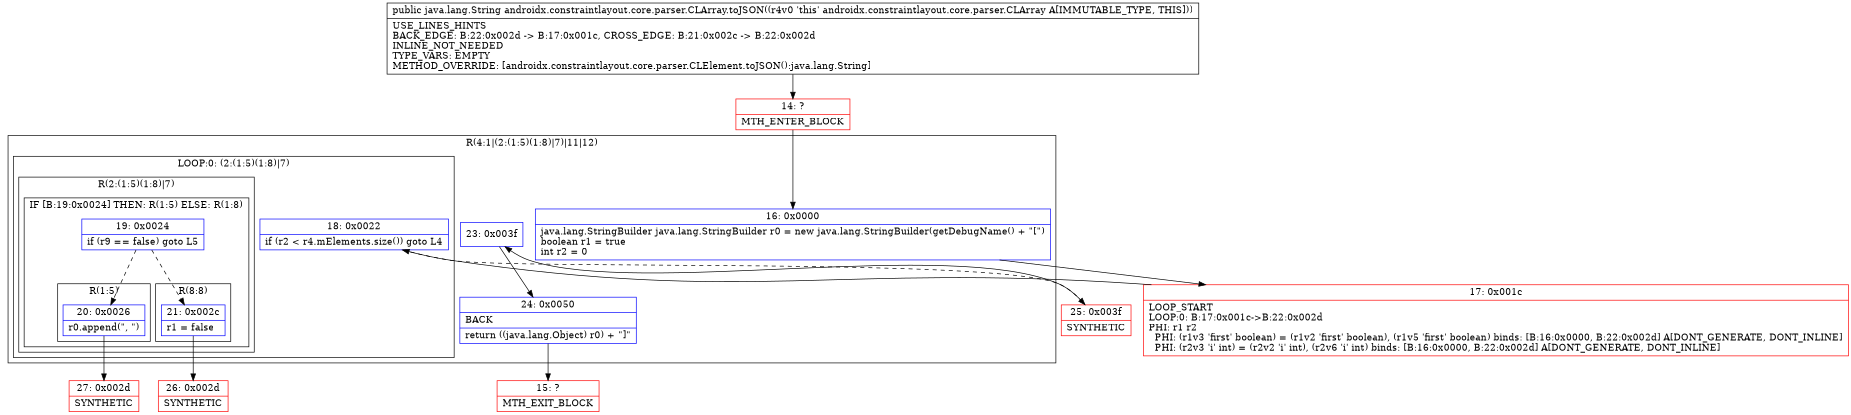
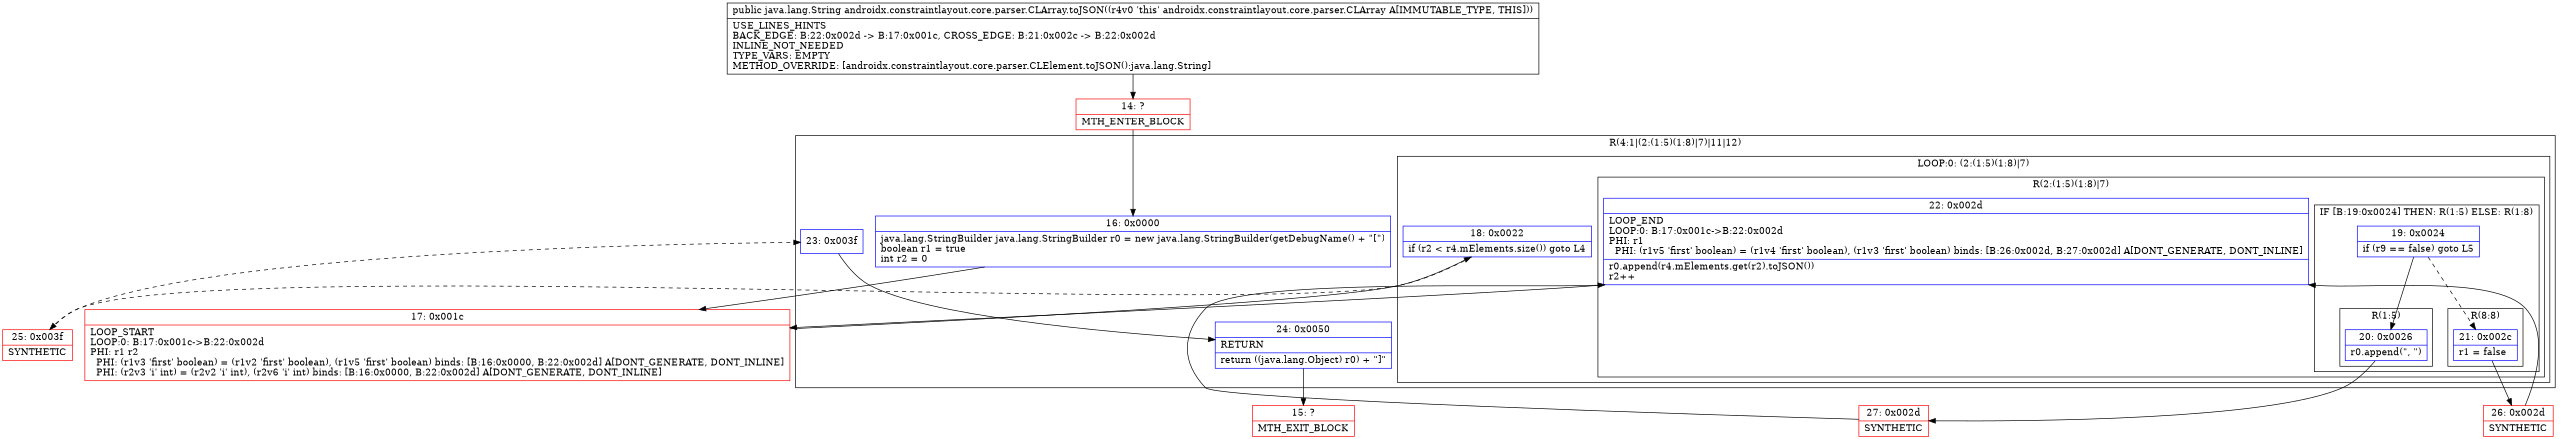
none -> (1956, 241)
(757, 270) -> (416, 256)
(125, 274) -> (2403, 290)
(479, 320) -> (1242, 345)
